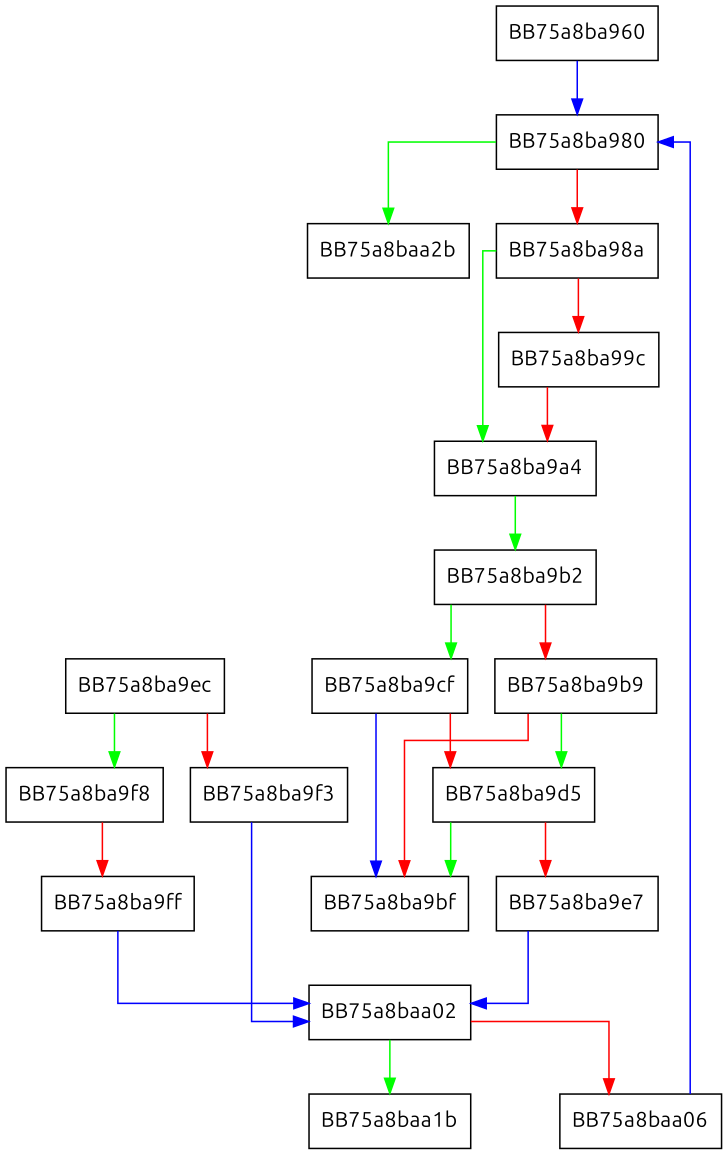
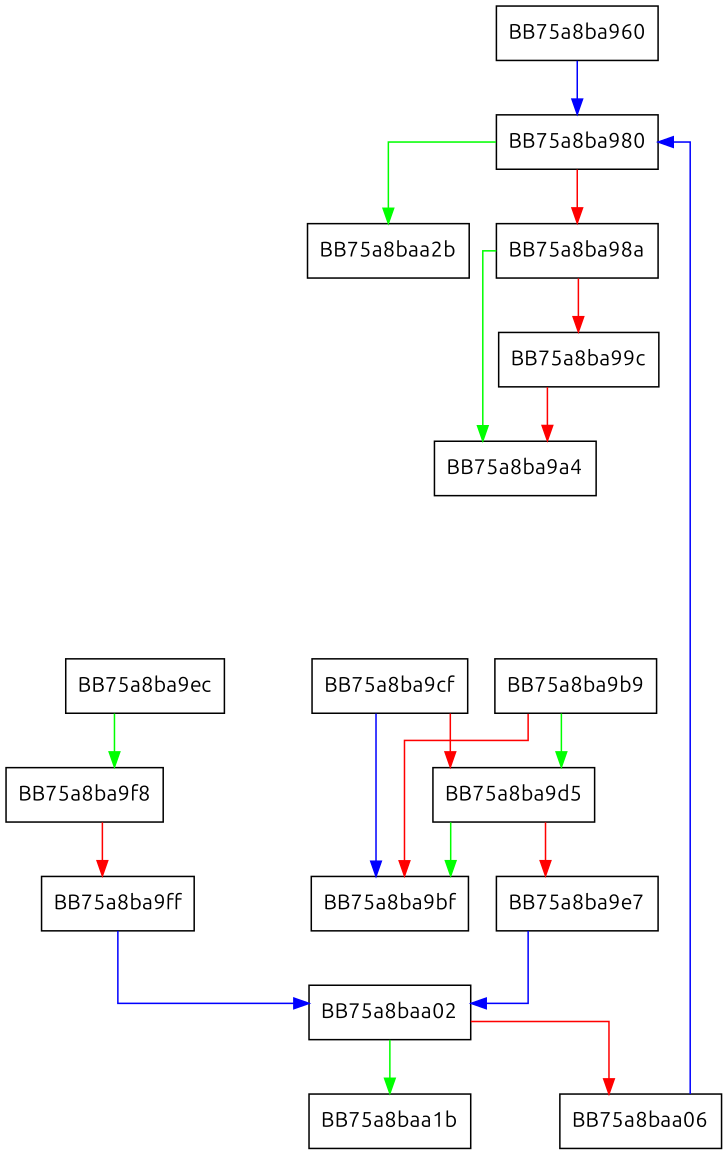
(515, 577) -> none
(269, 795) -> none
